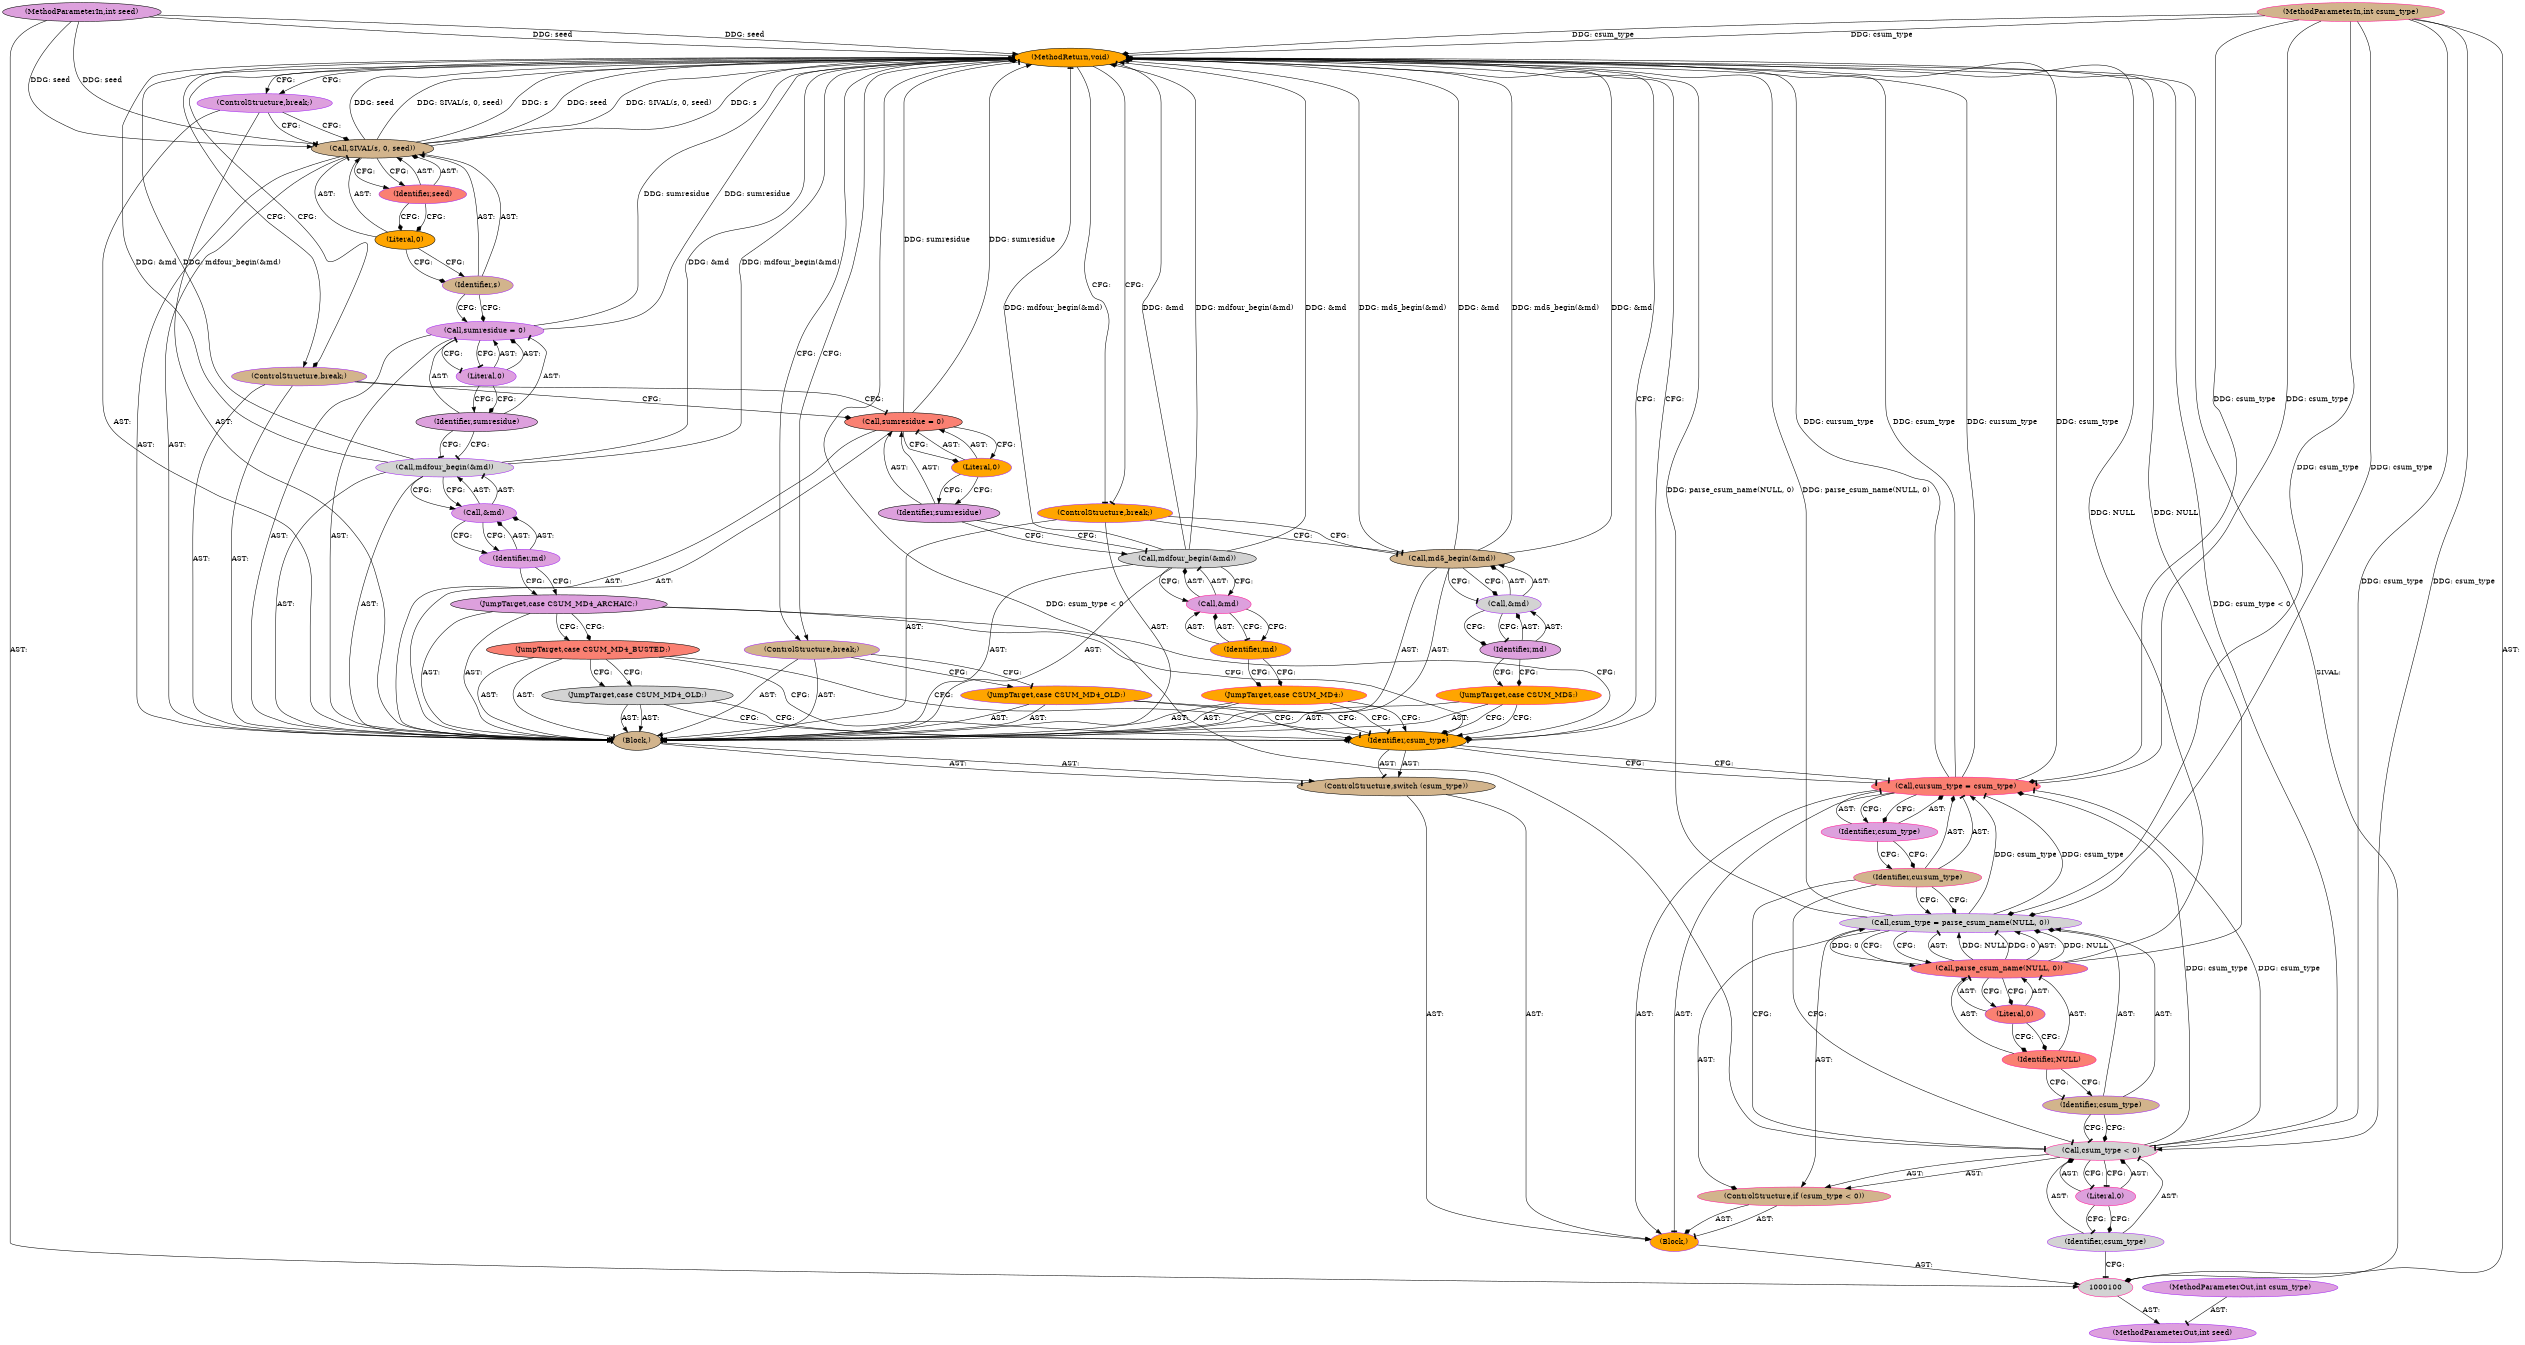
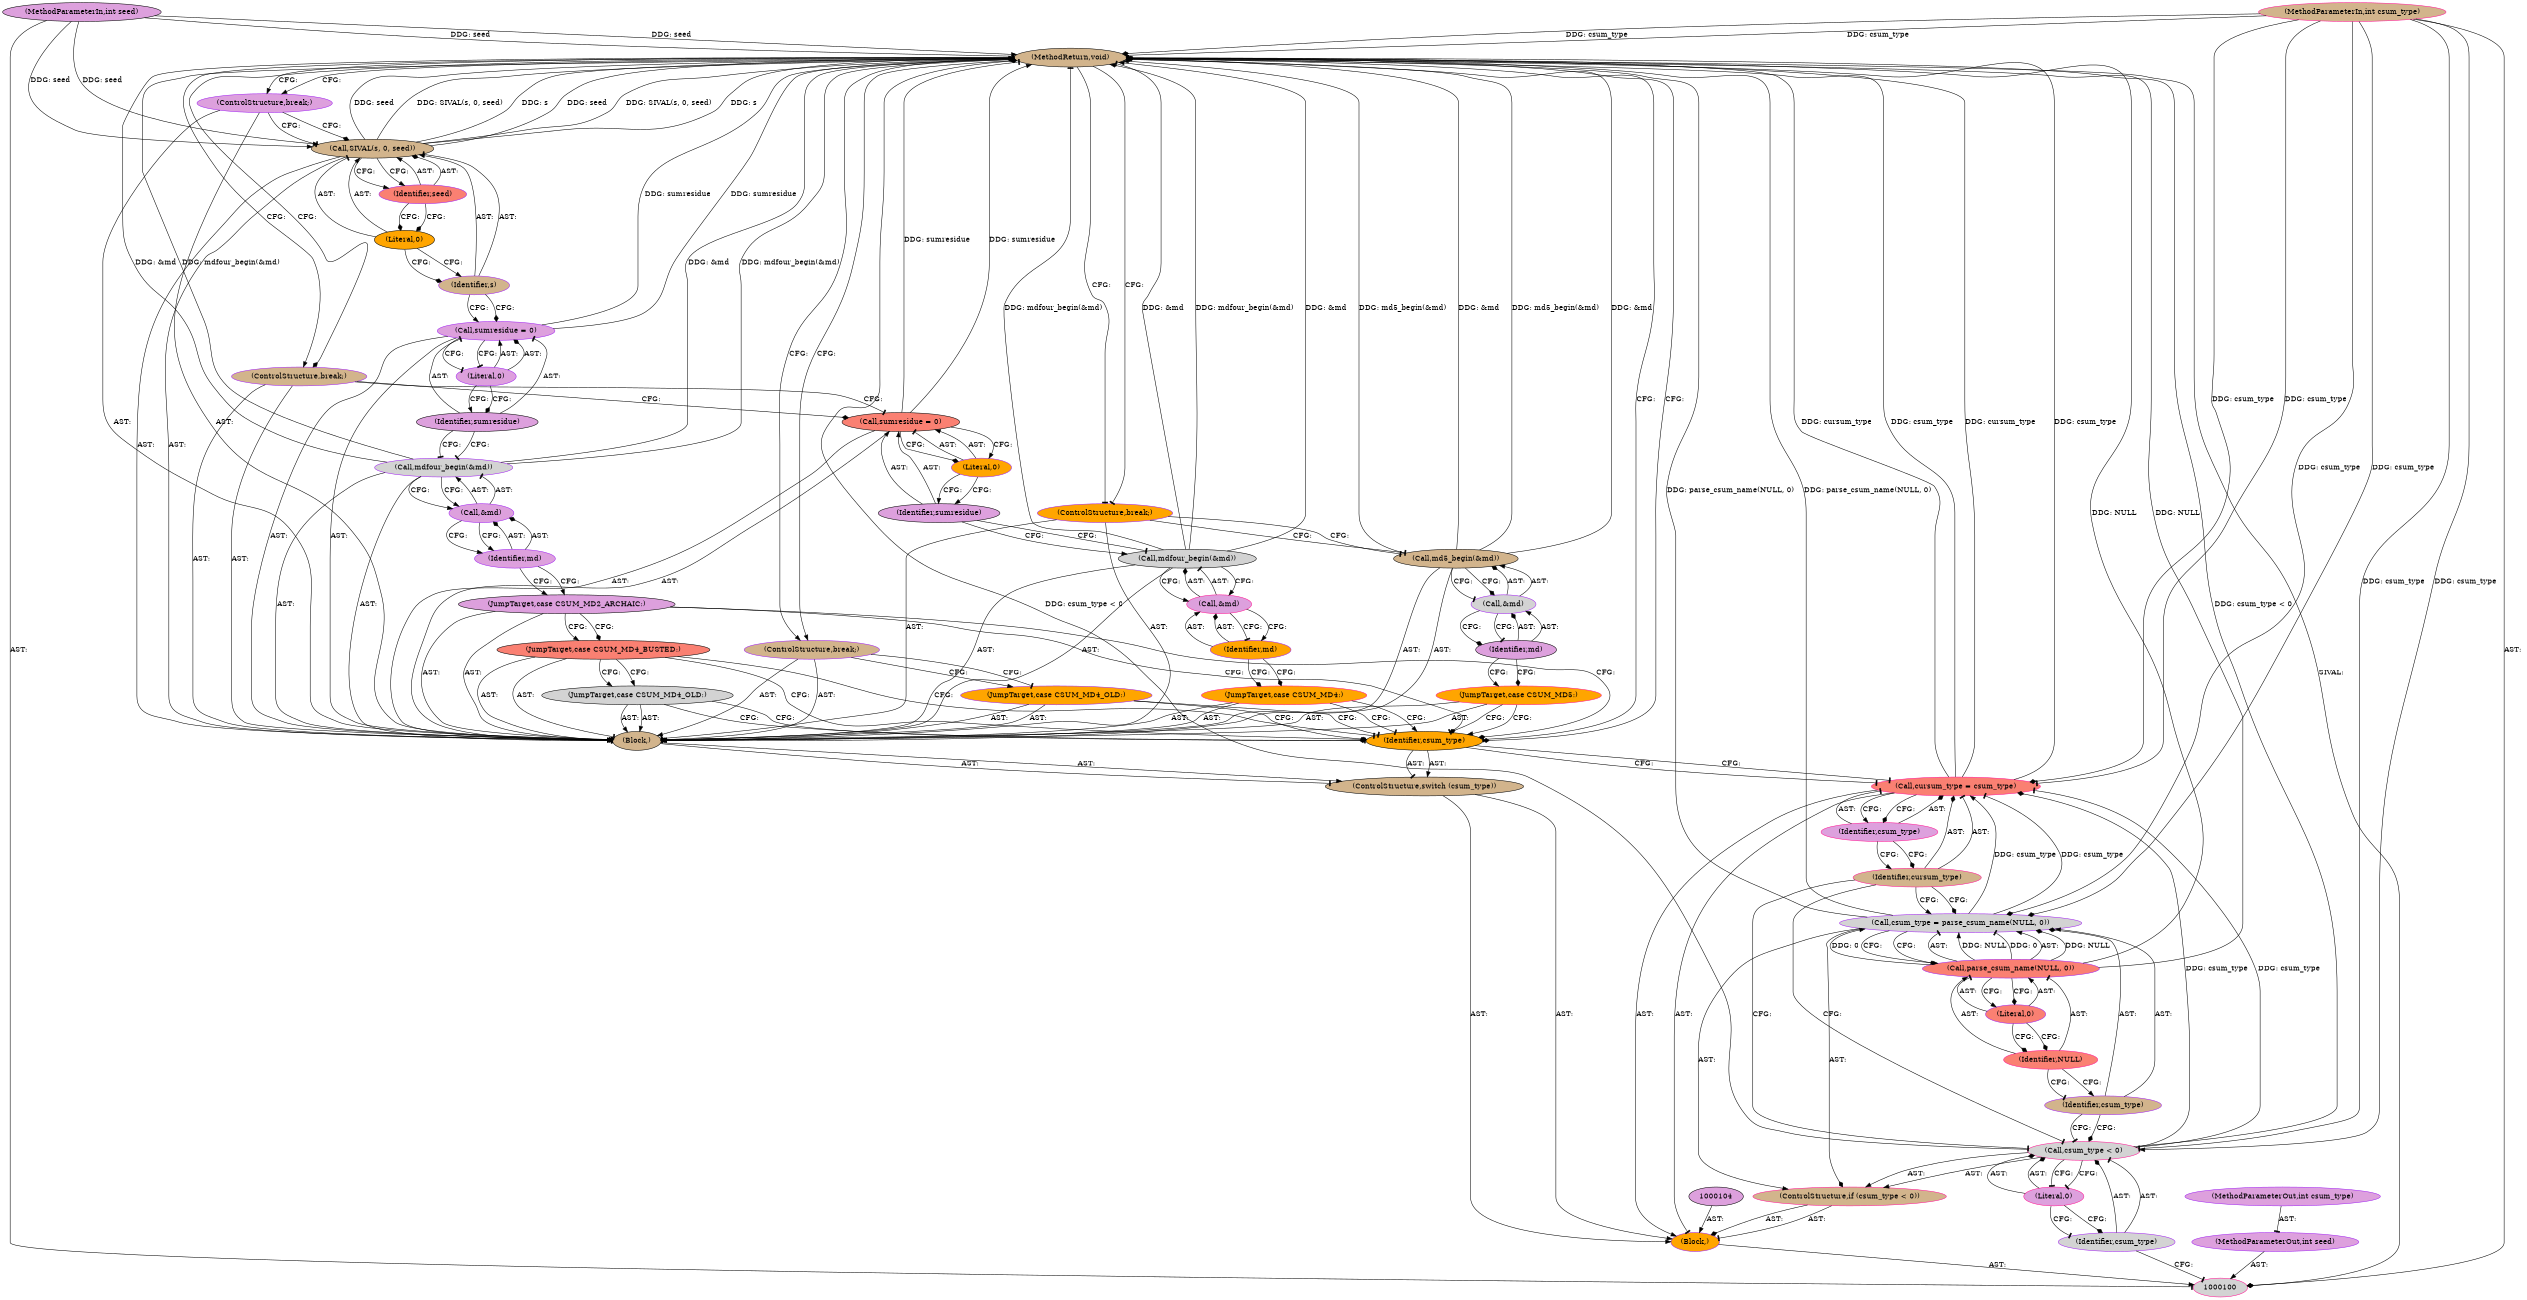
(1070, 58) -> (1070, 58)
(559, 604) -> (567, 604)
none -> (1716, 1196)
(421, 1264) -> (480, 1265)
(2136, 1308) -> (2250, 1263)
